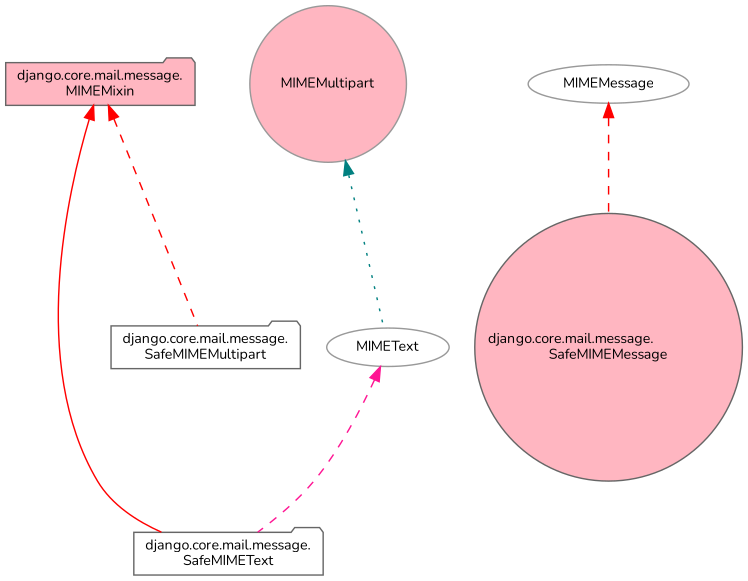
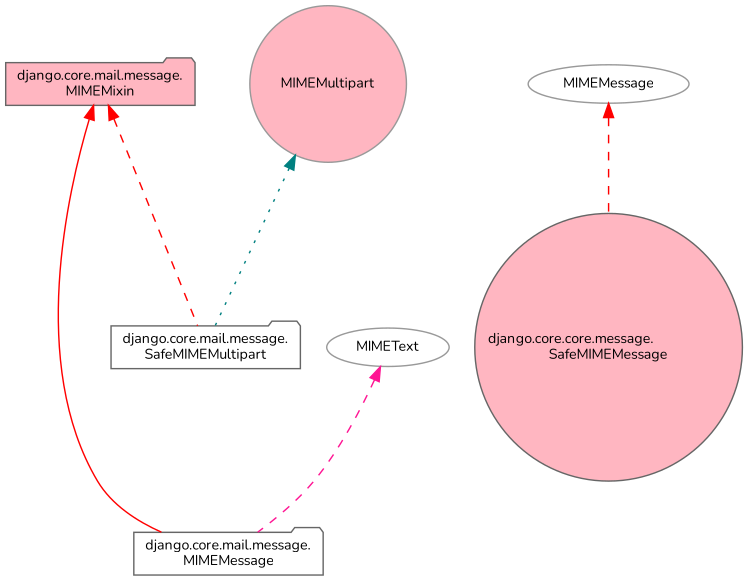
(366, 251) -> (252, 247)
(609, 347) -> (609, 347)
(228, 554) -> (228, 554)
